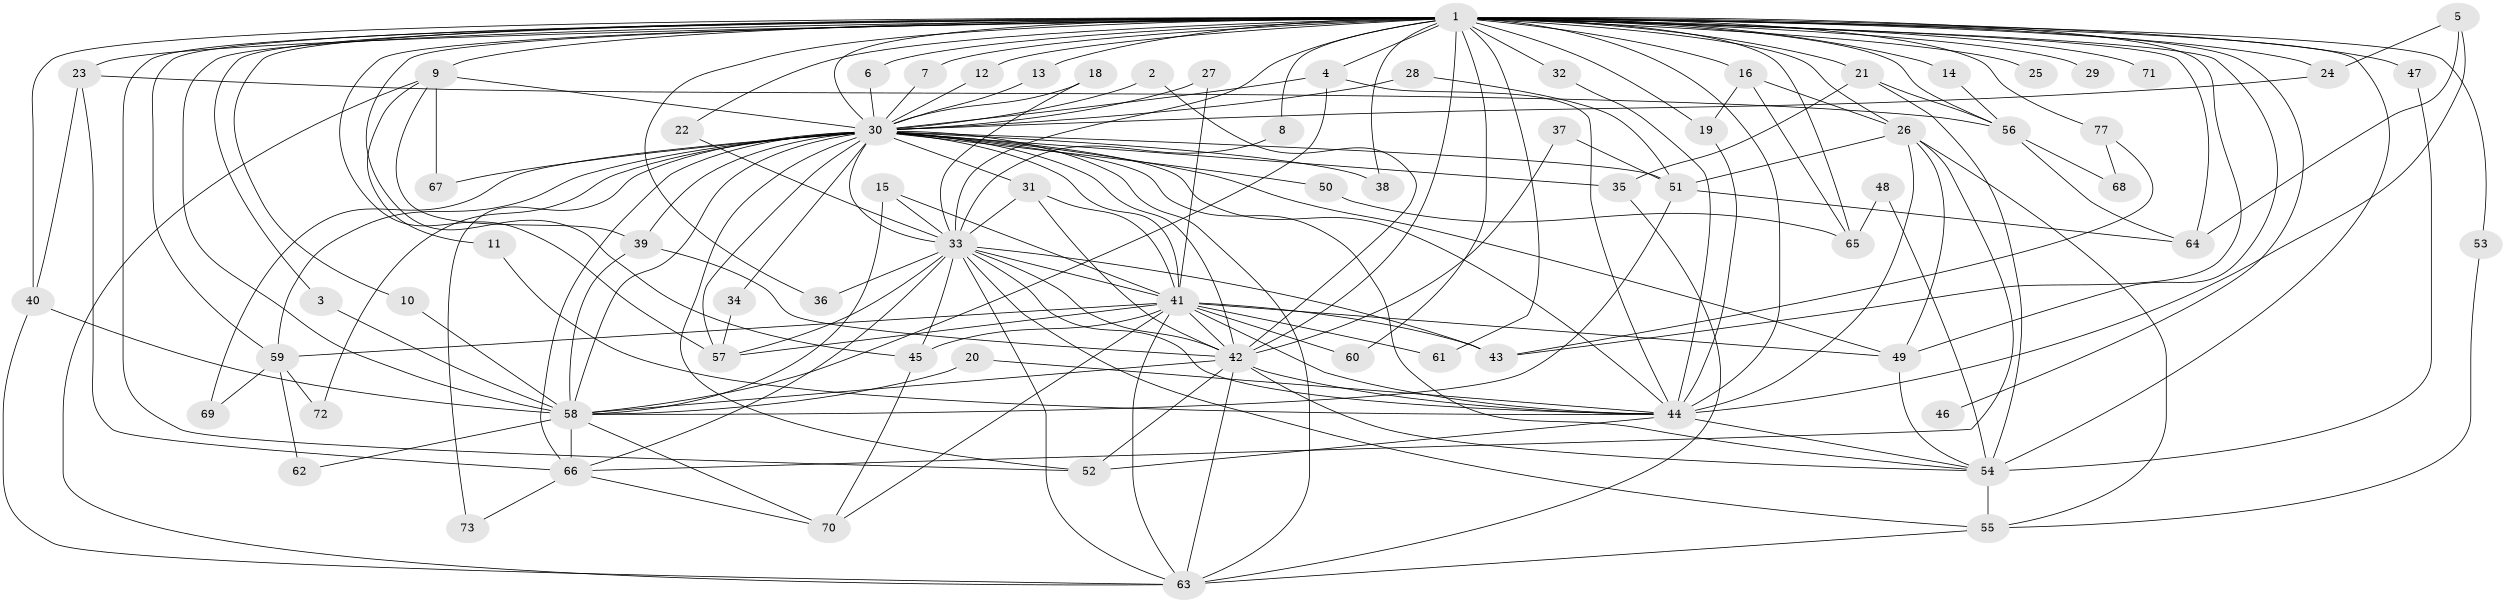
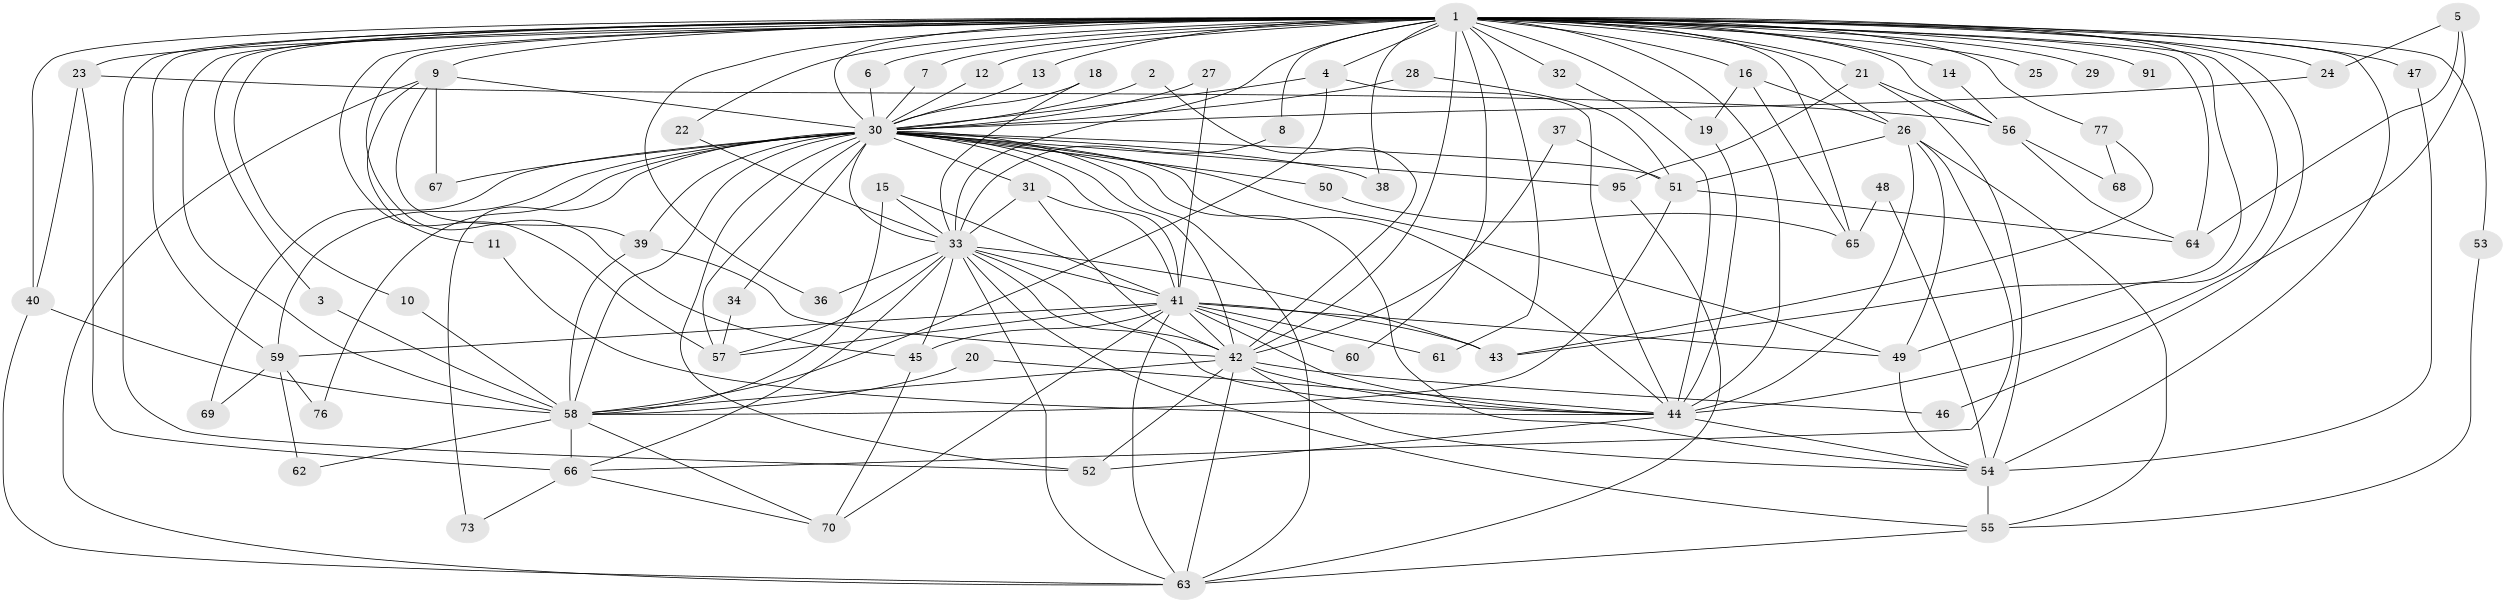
(2150, 74) -> (2150, 74)
(1620, 188) -> (1620, 188)
(619, 224) -> none
none -> (1589, 393)
(321, 415) -> (321, 415)
